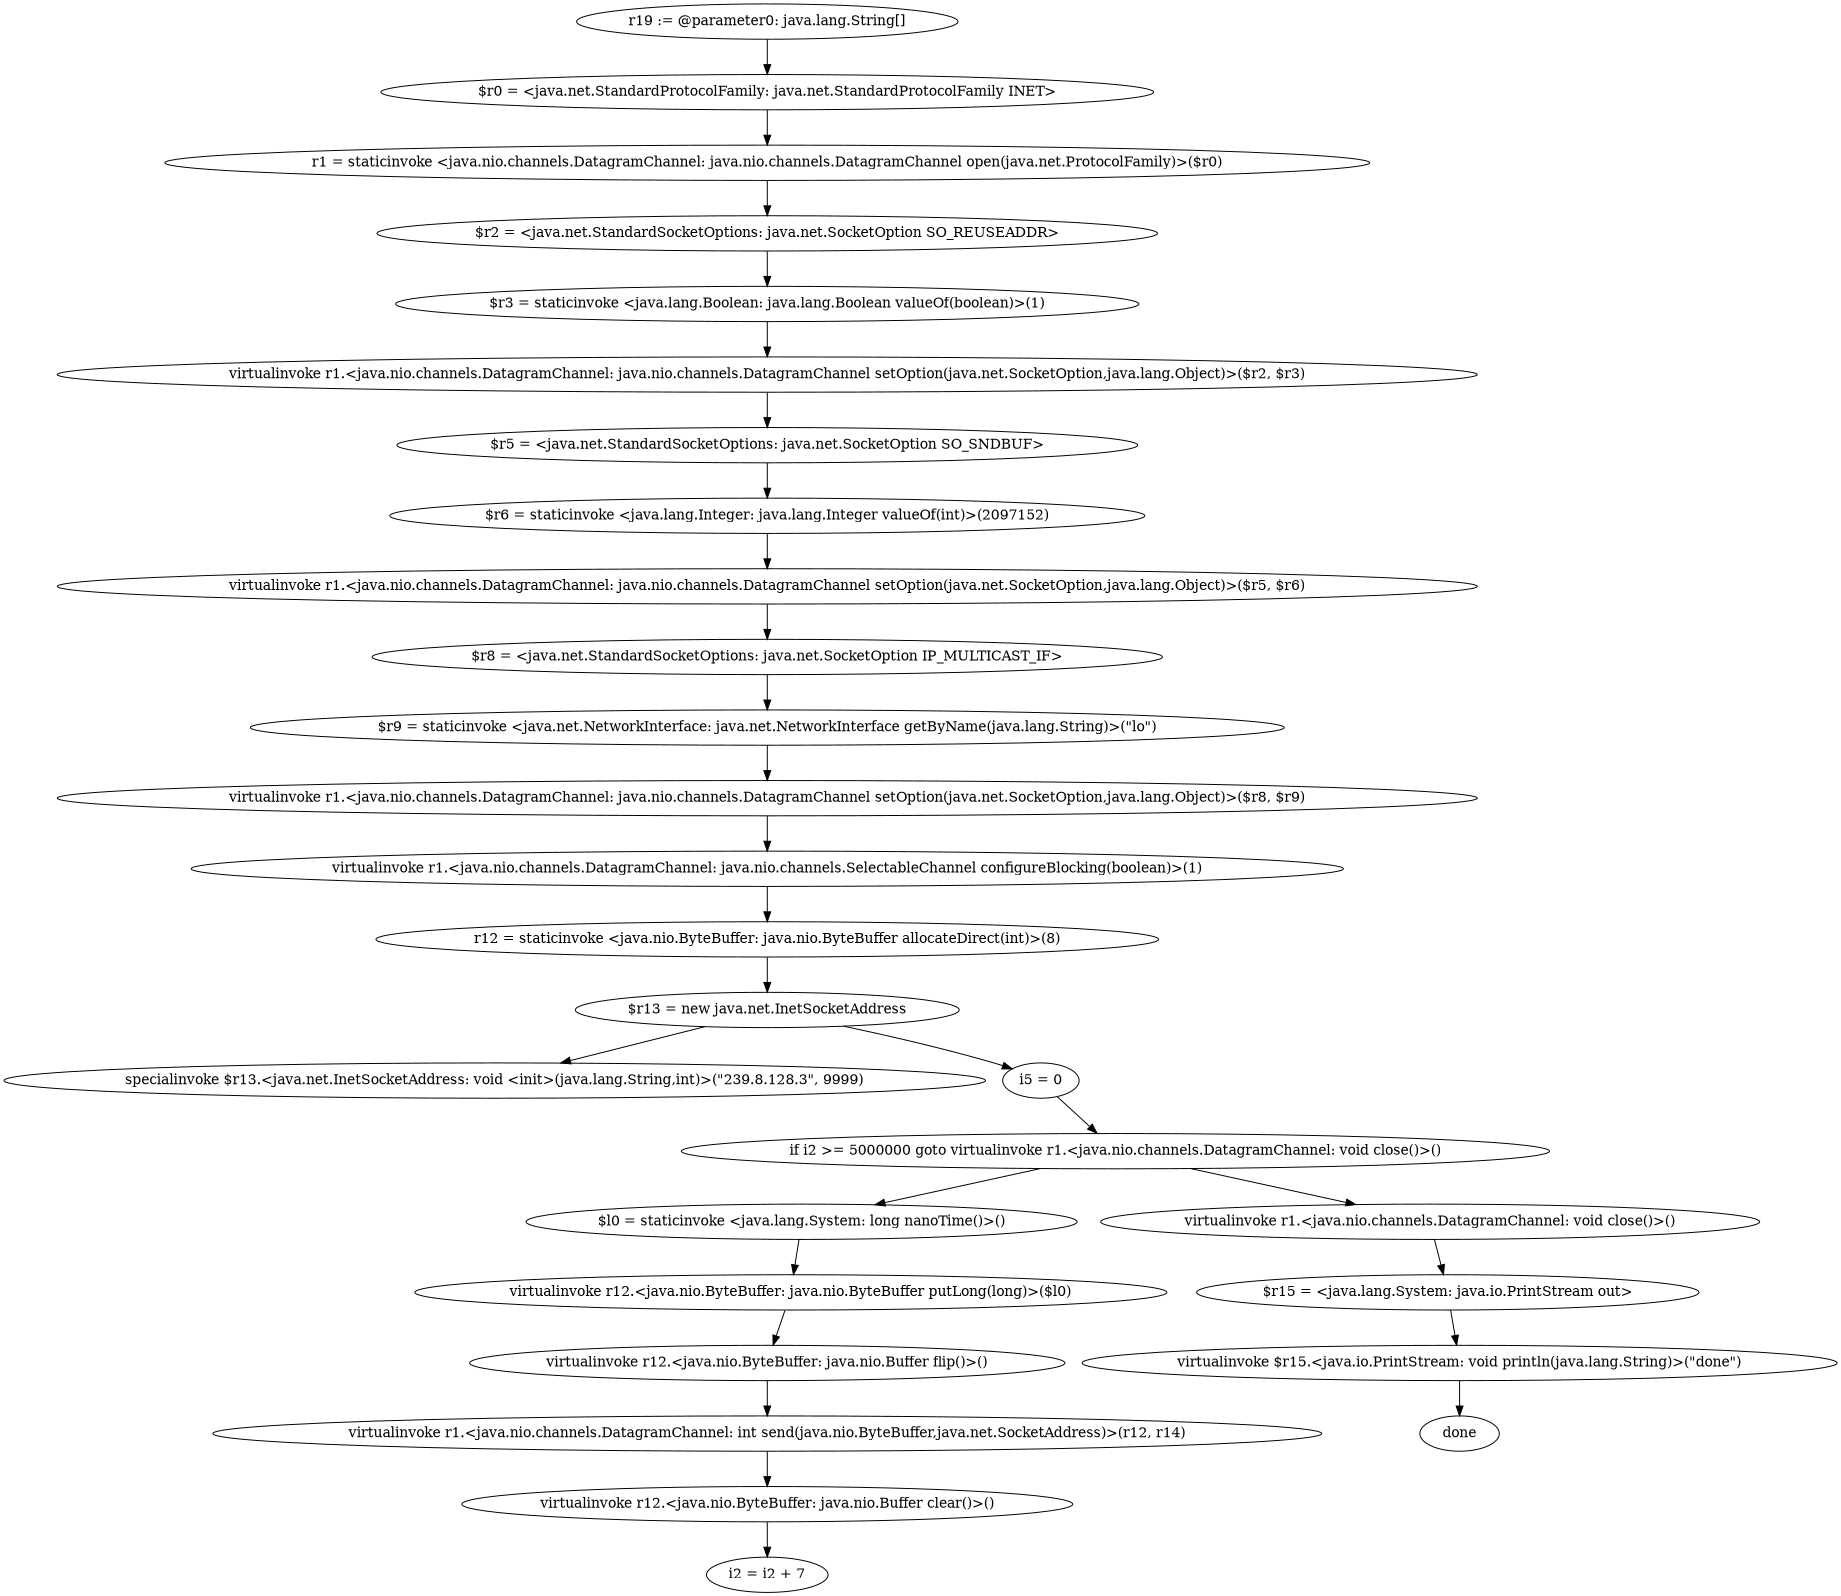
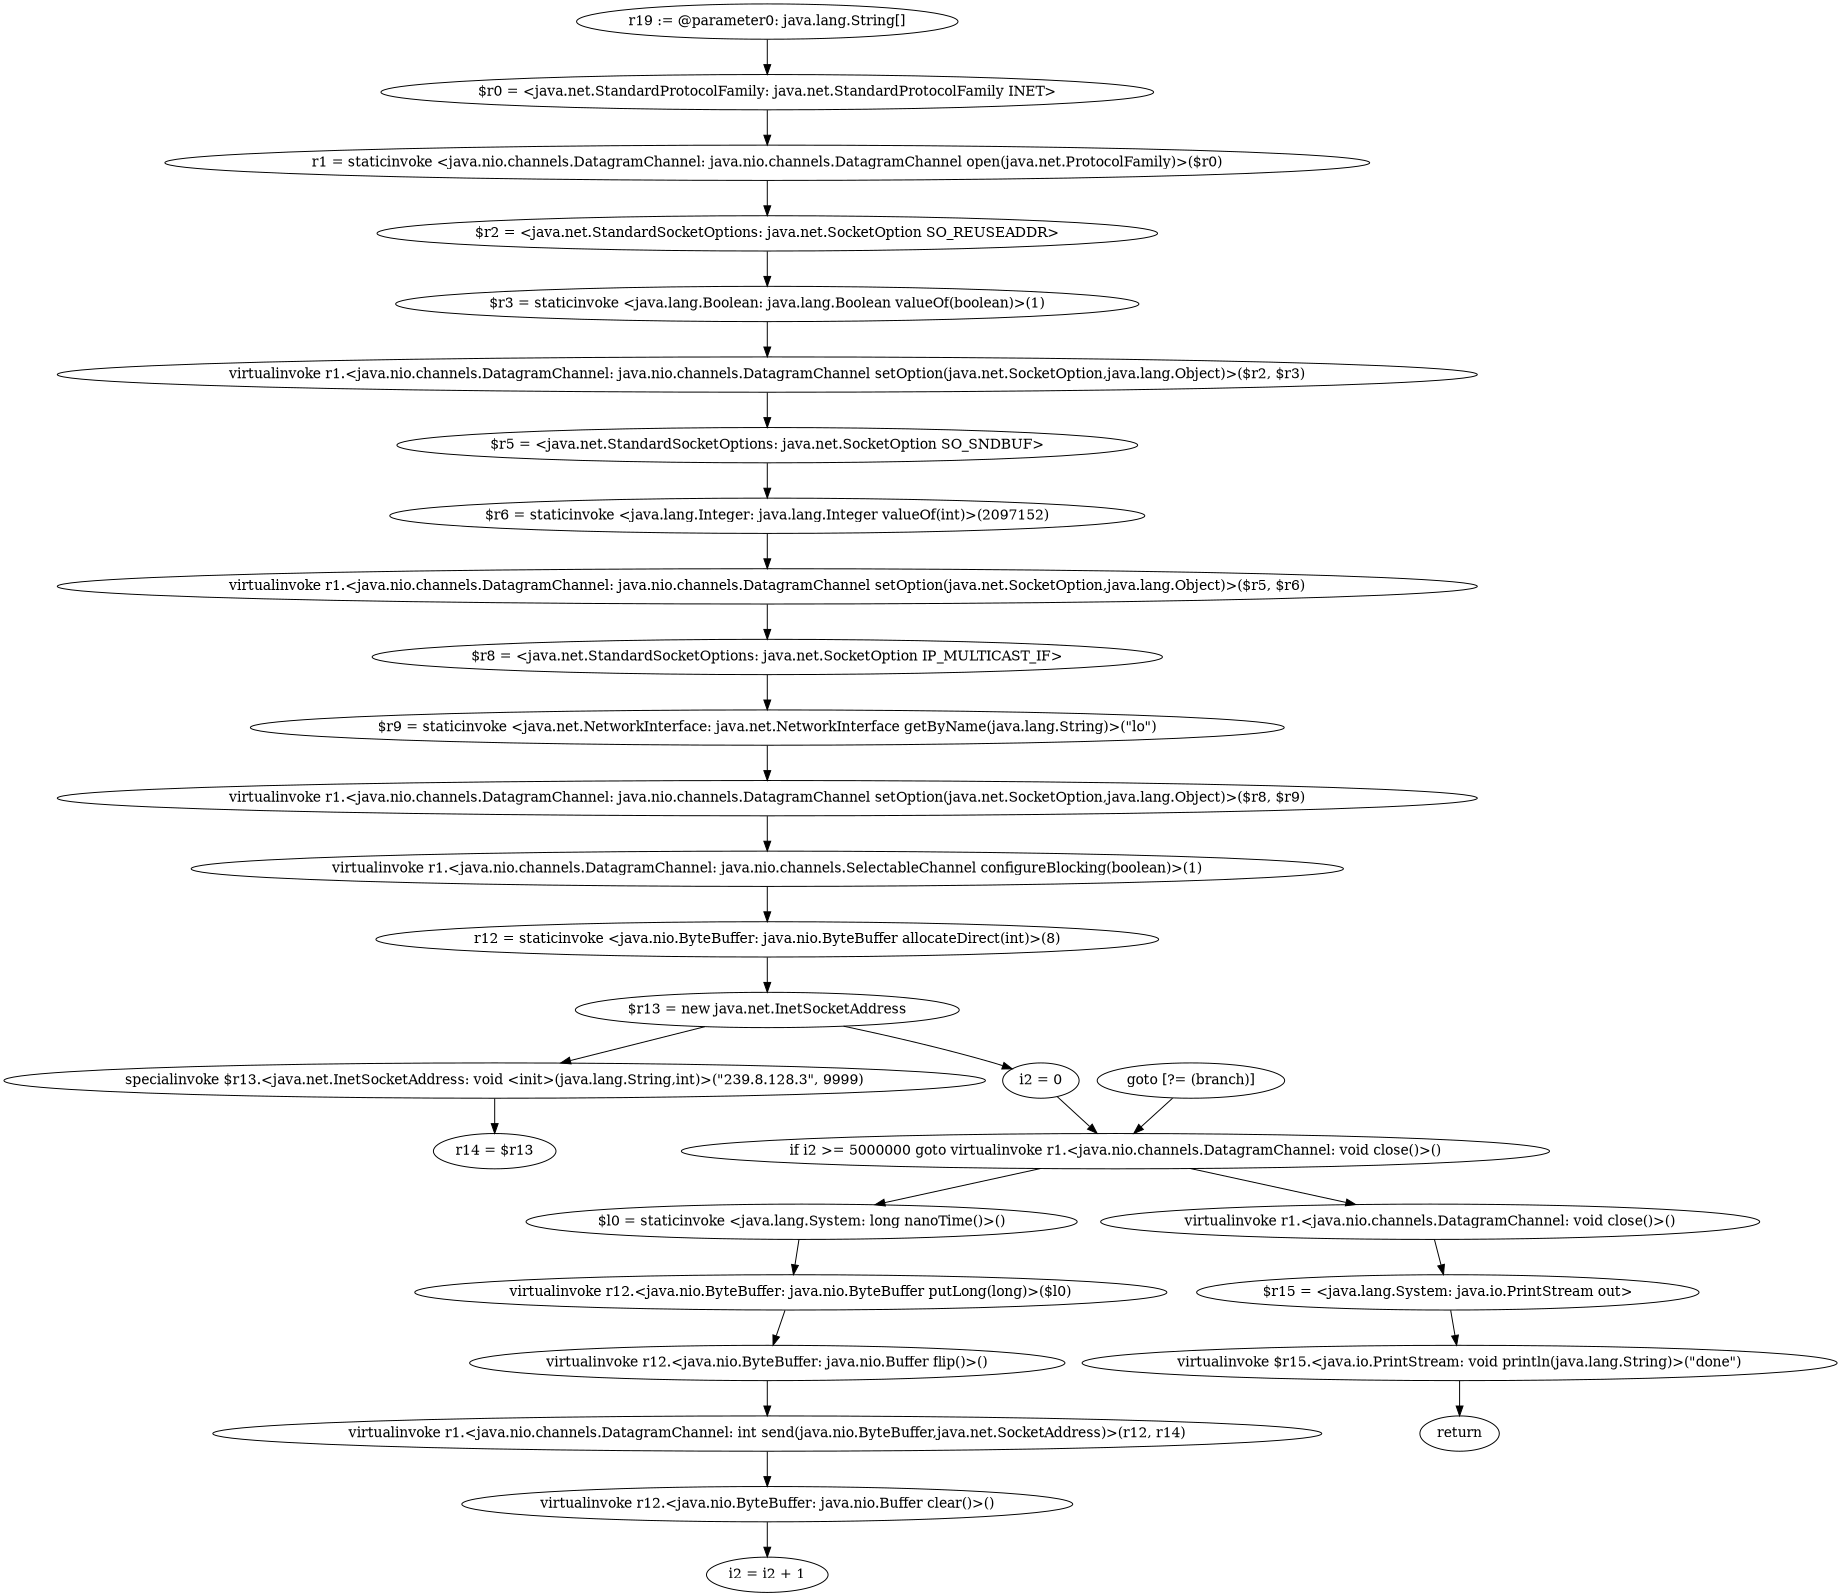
(1041, 1081) -> (1041, 1081)
none -> (1191, 1081)
none -> (495, 1151)
(1460, 1434) -> (1460, 1434)
(767, 1575) -> (767, 1575)
